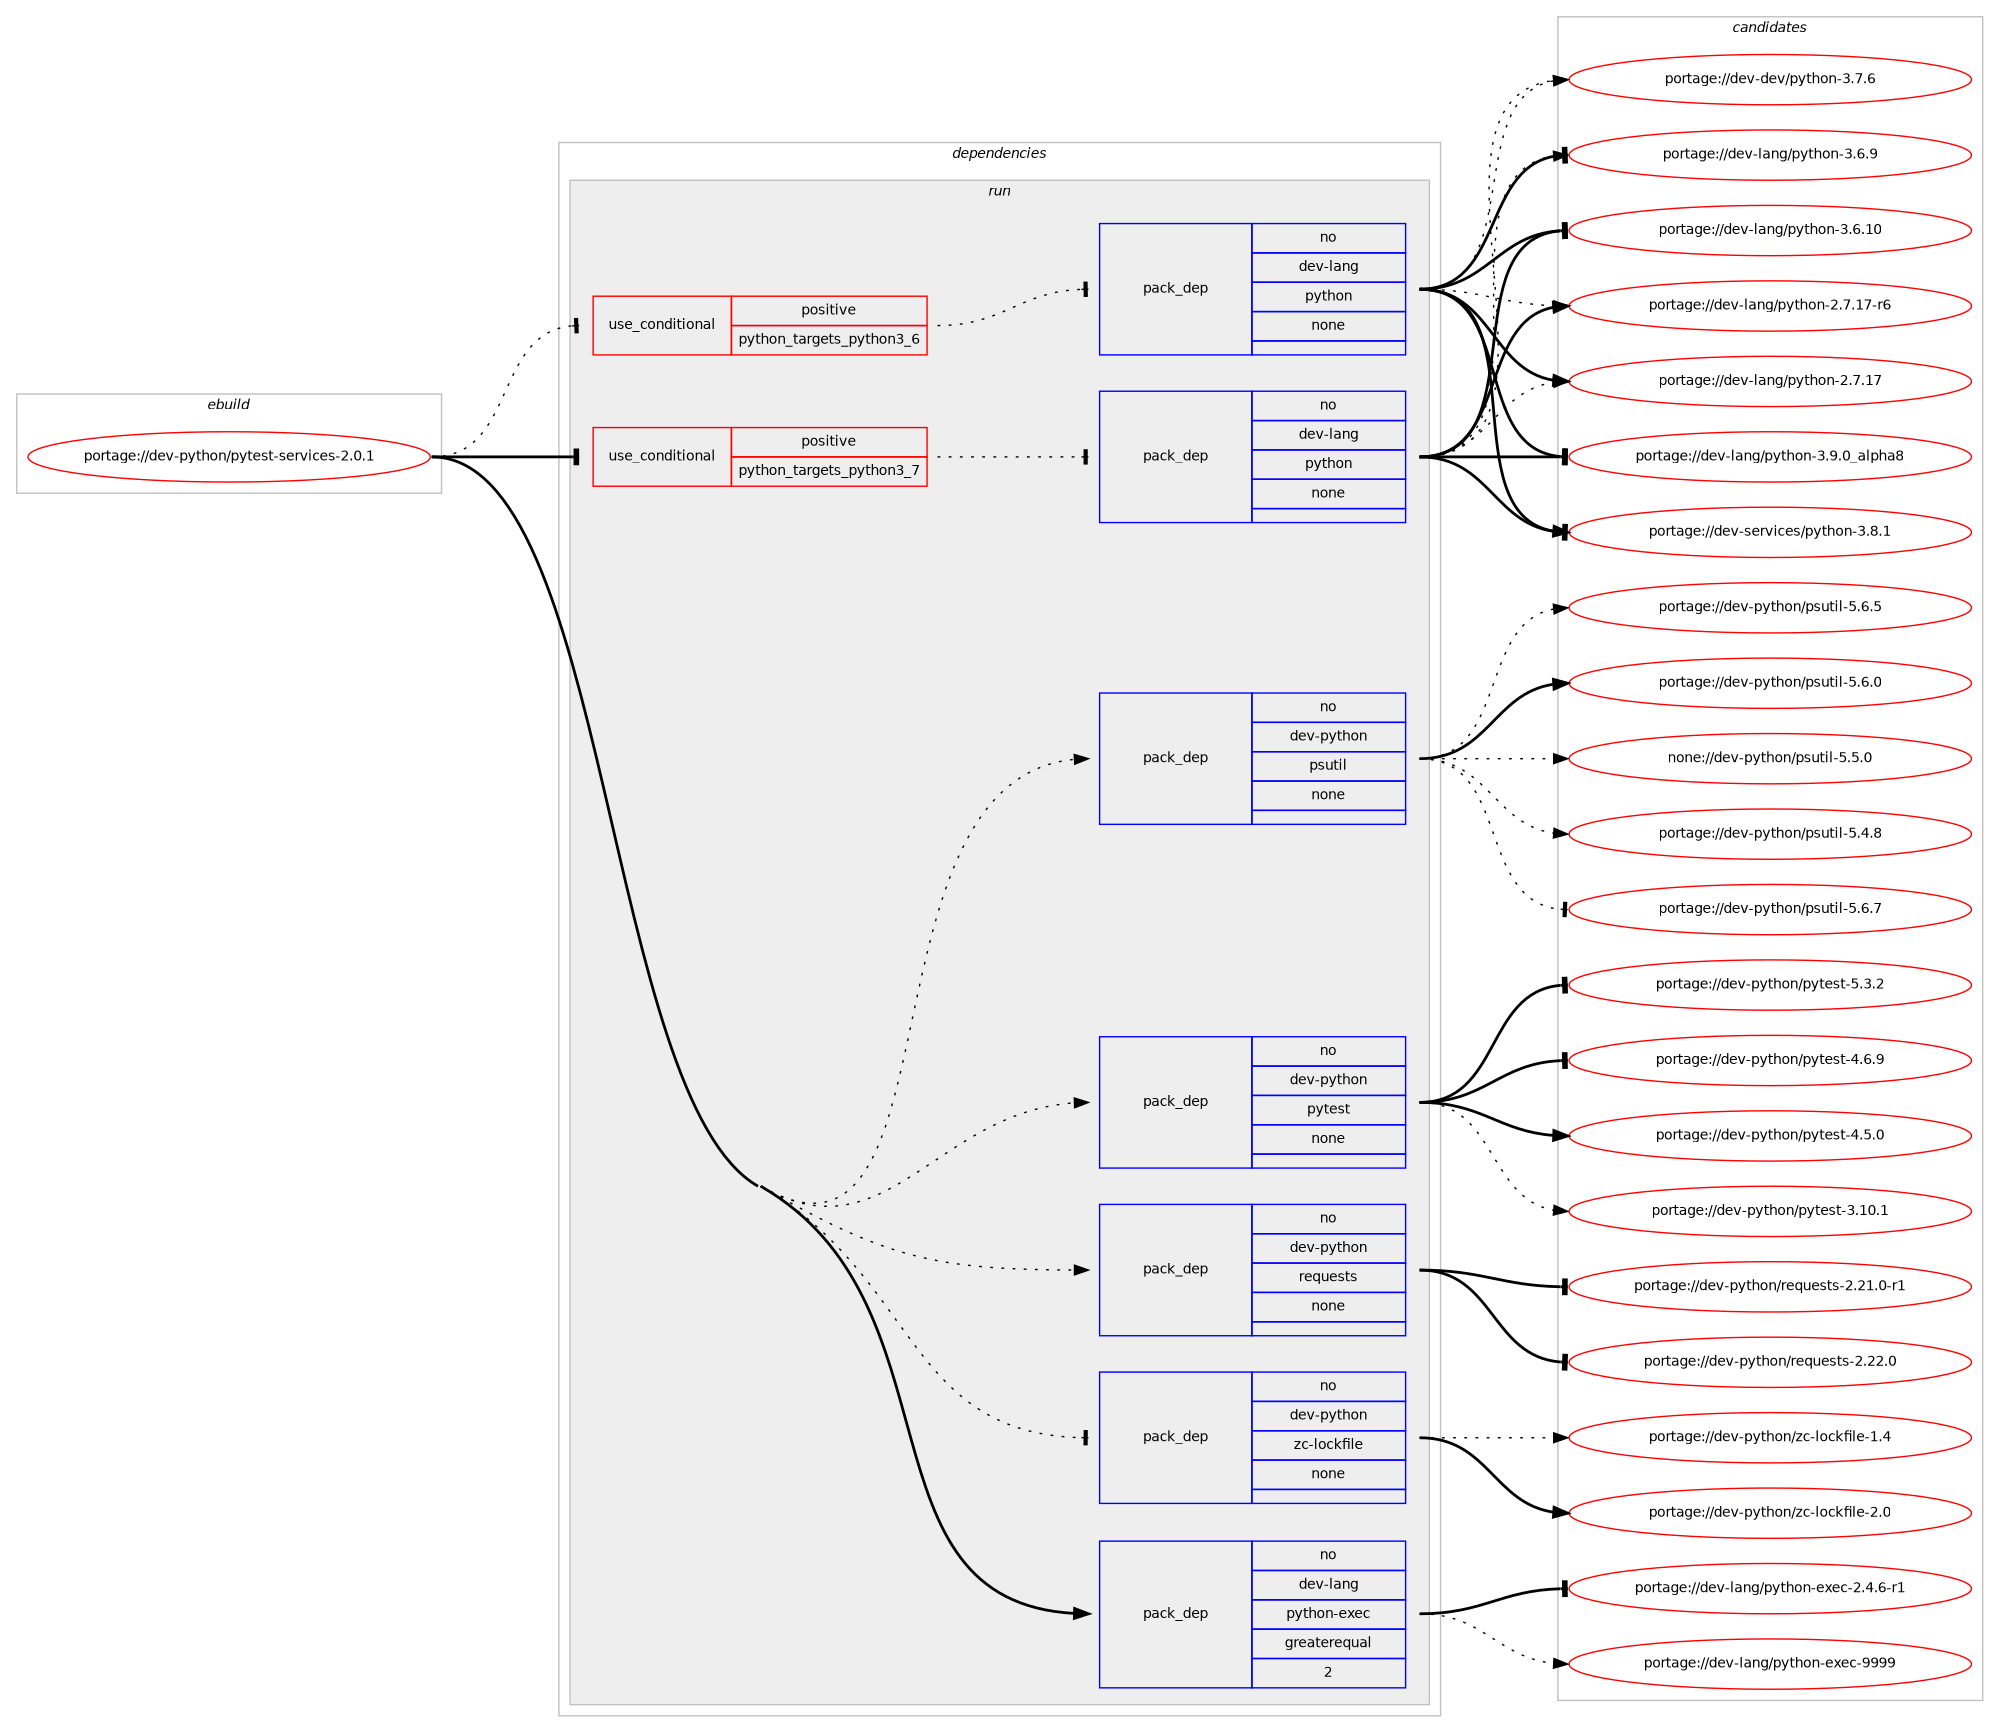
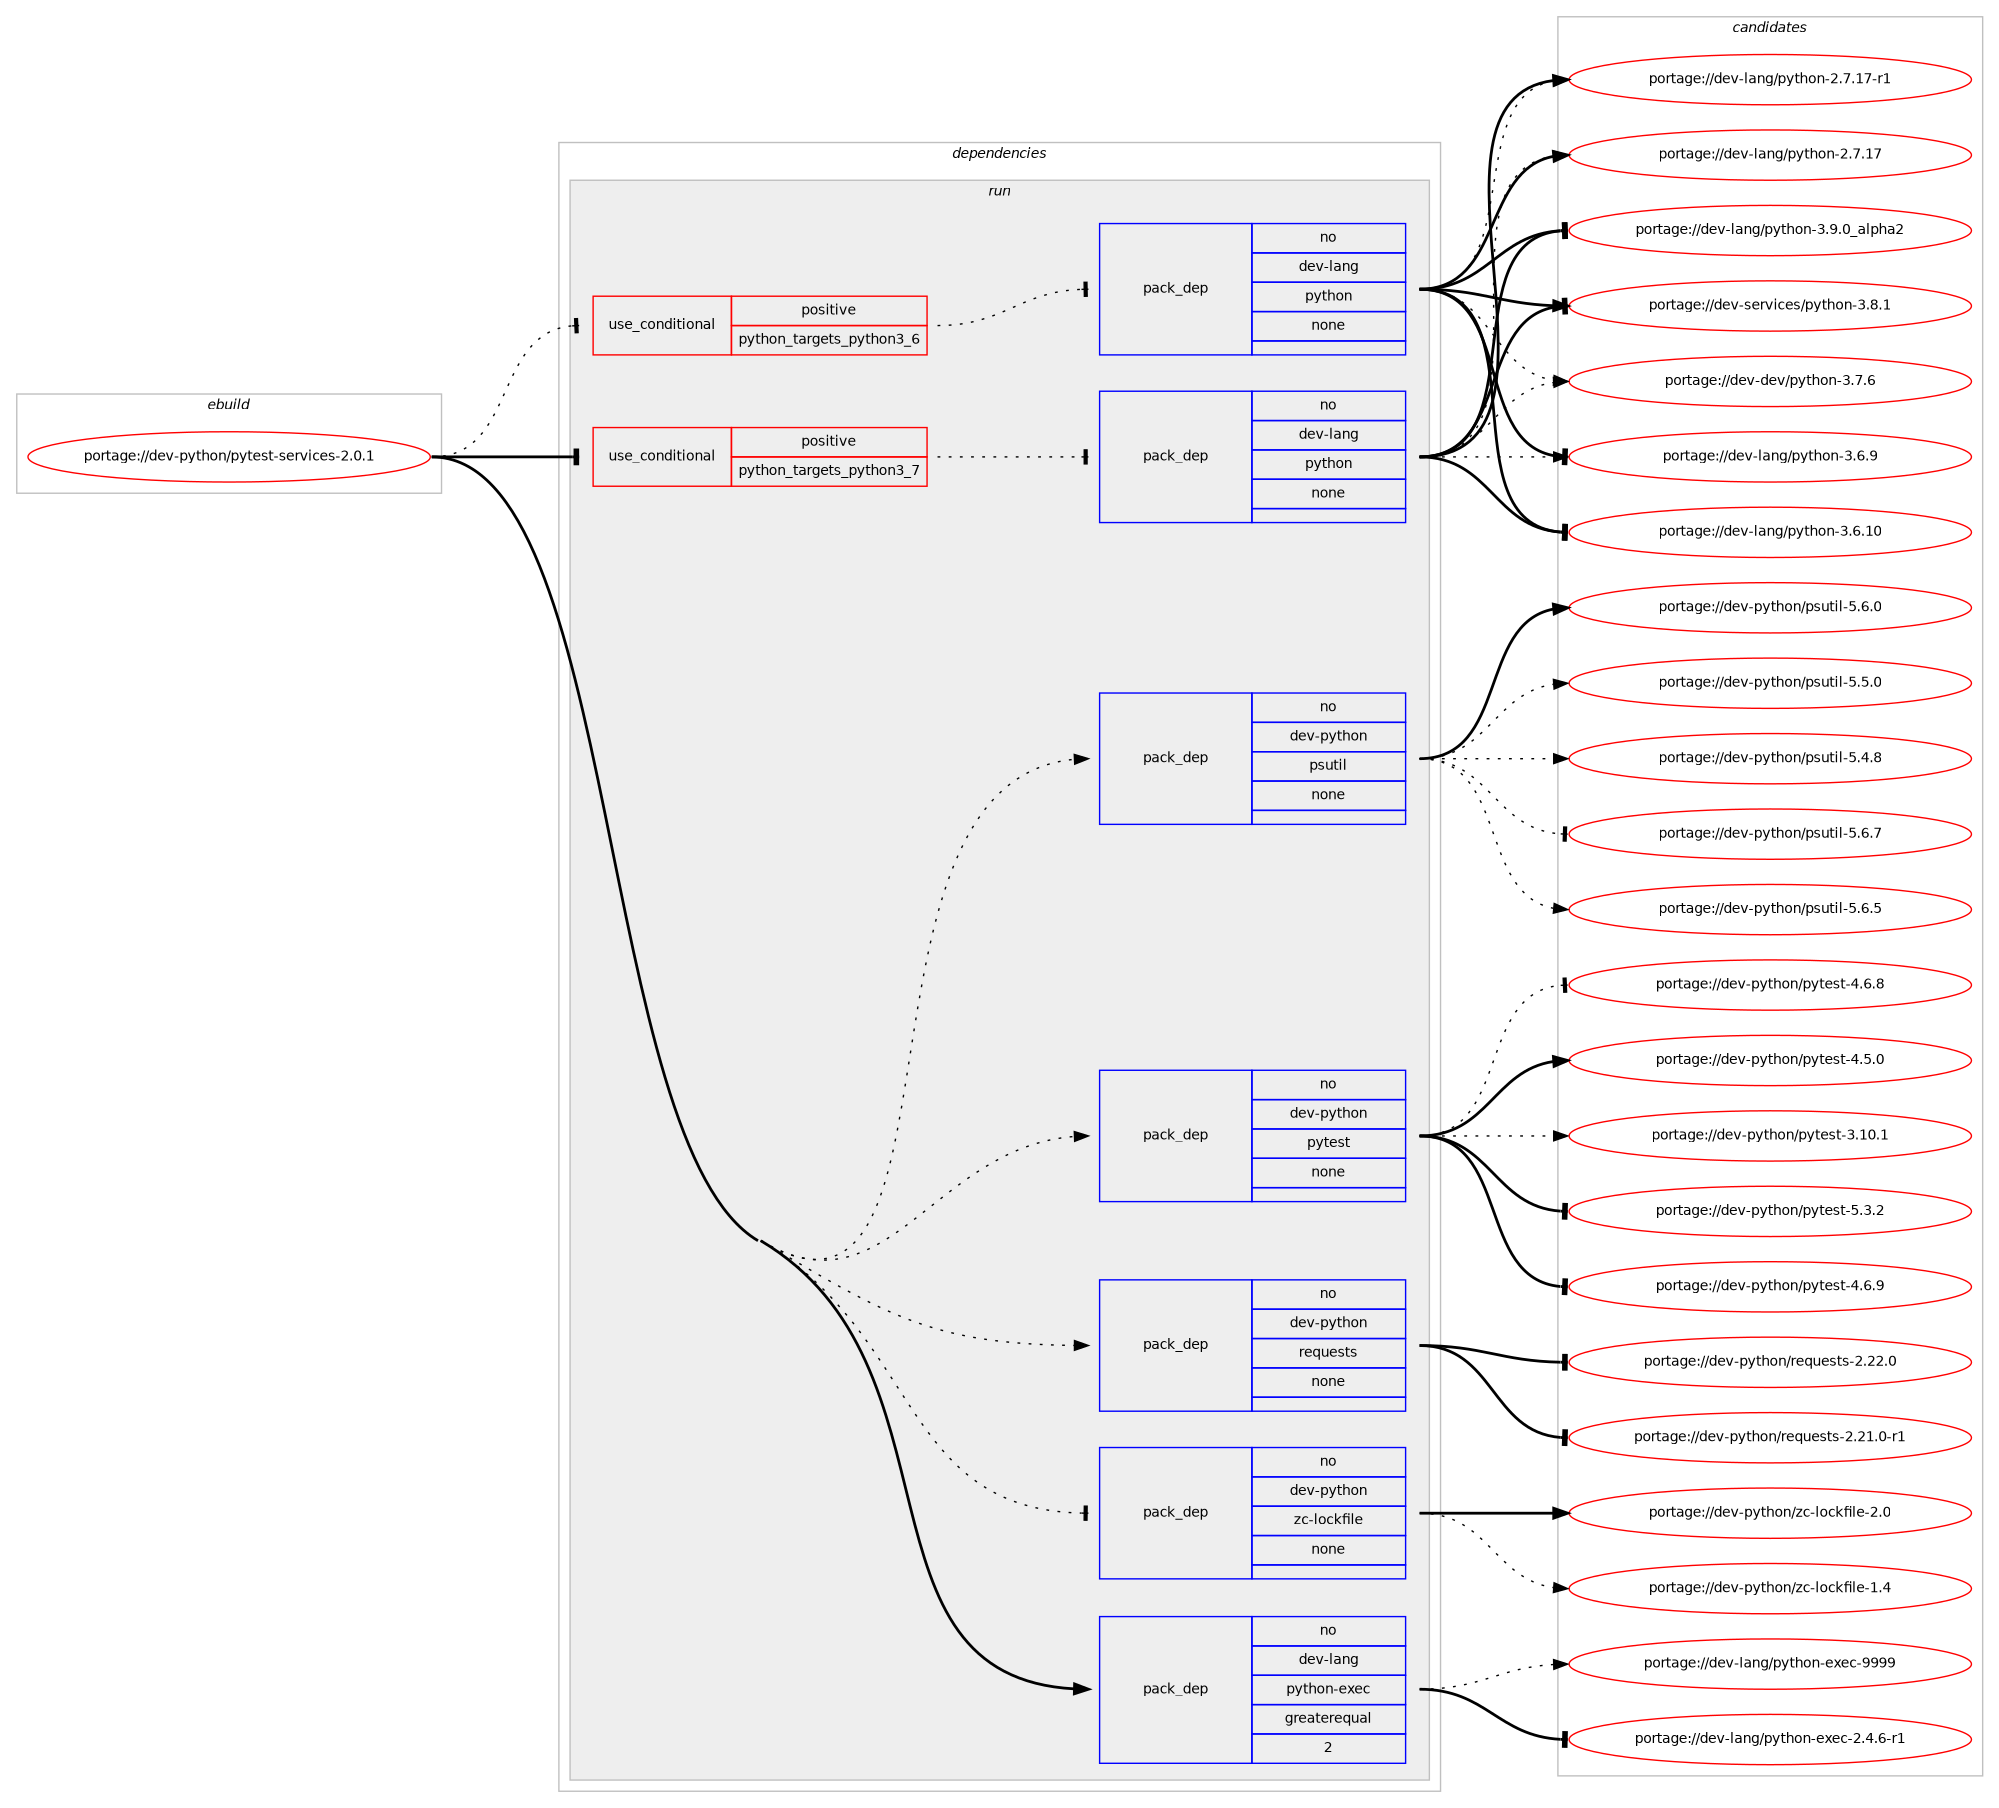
(1770, 306) -> (1770, 80)
(1770, 457) -> (1770, 231)
(1770, 759) -> (1770, 683)
none -> (1770, 985)
